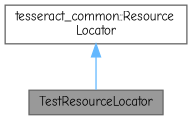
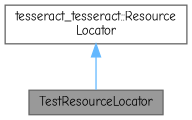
(96, 24) -> (96, 24)
